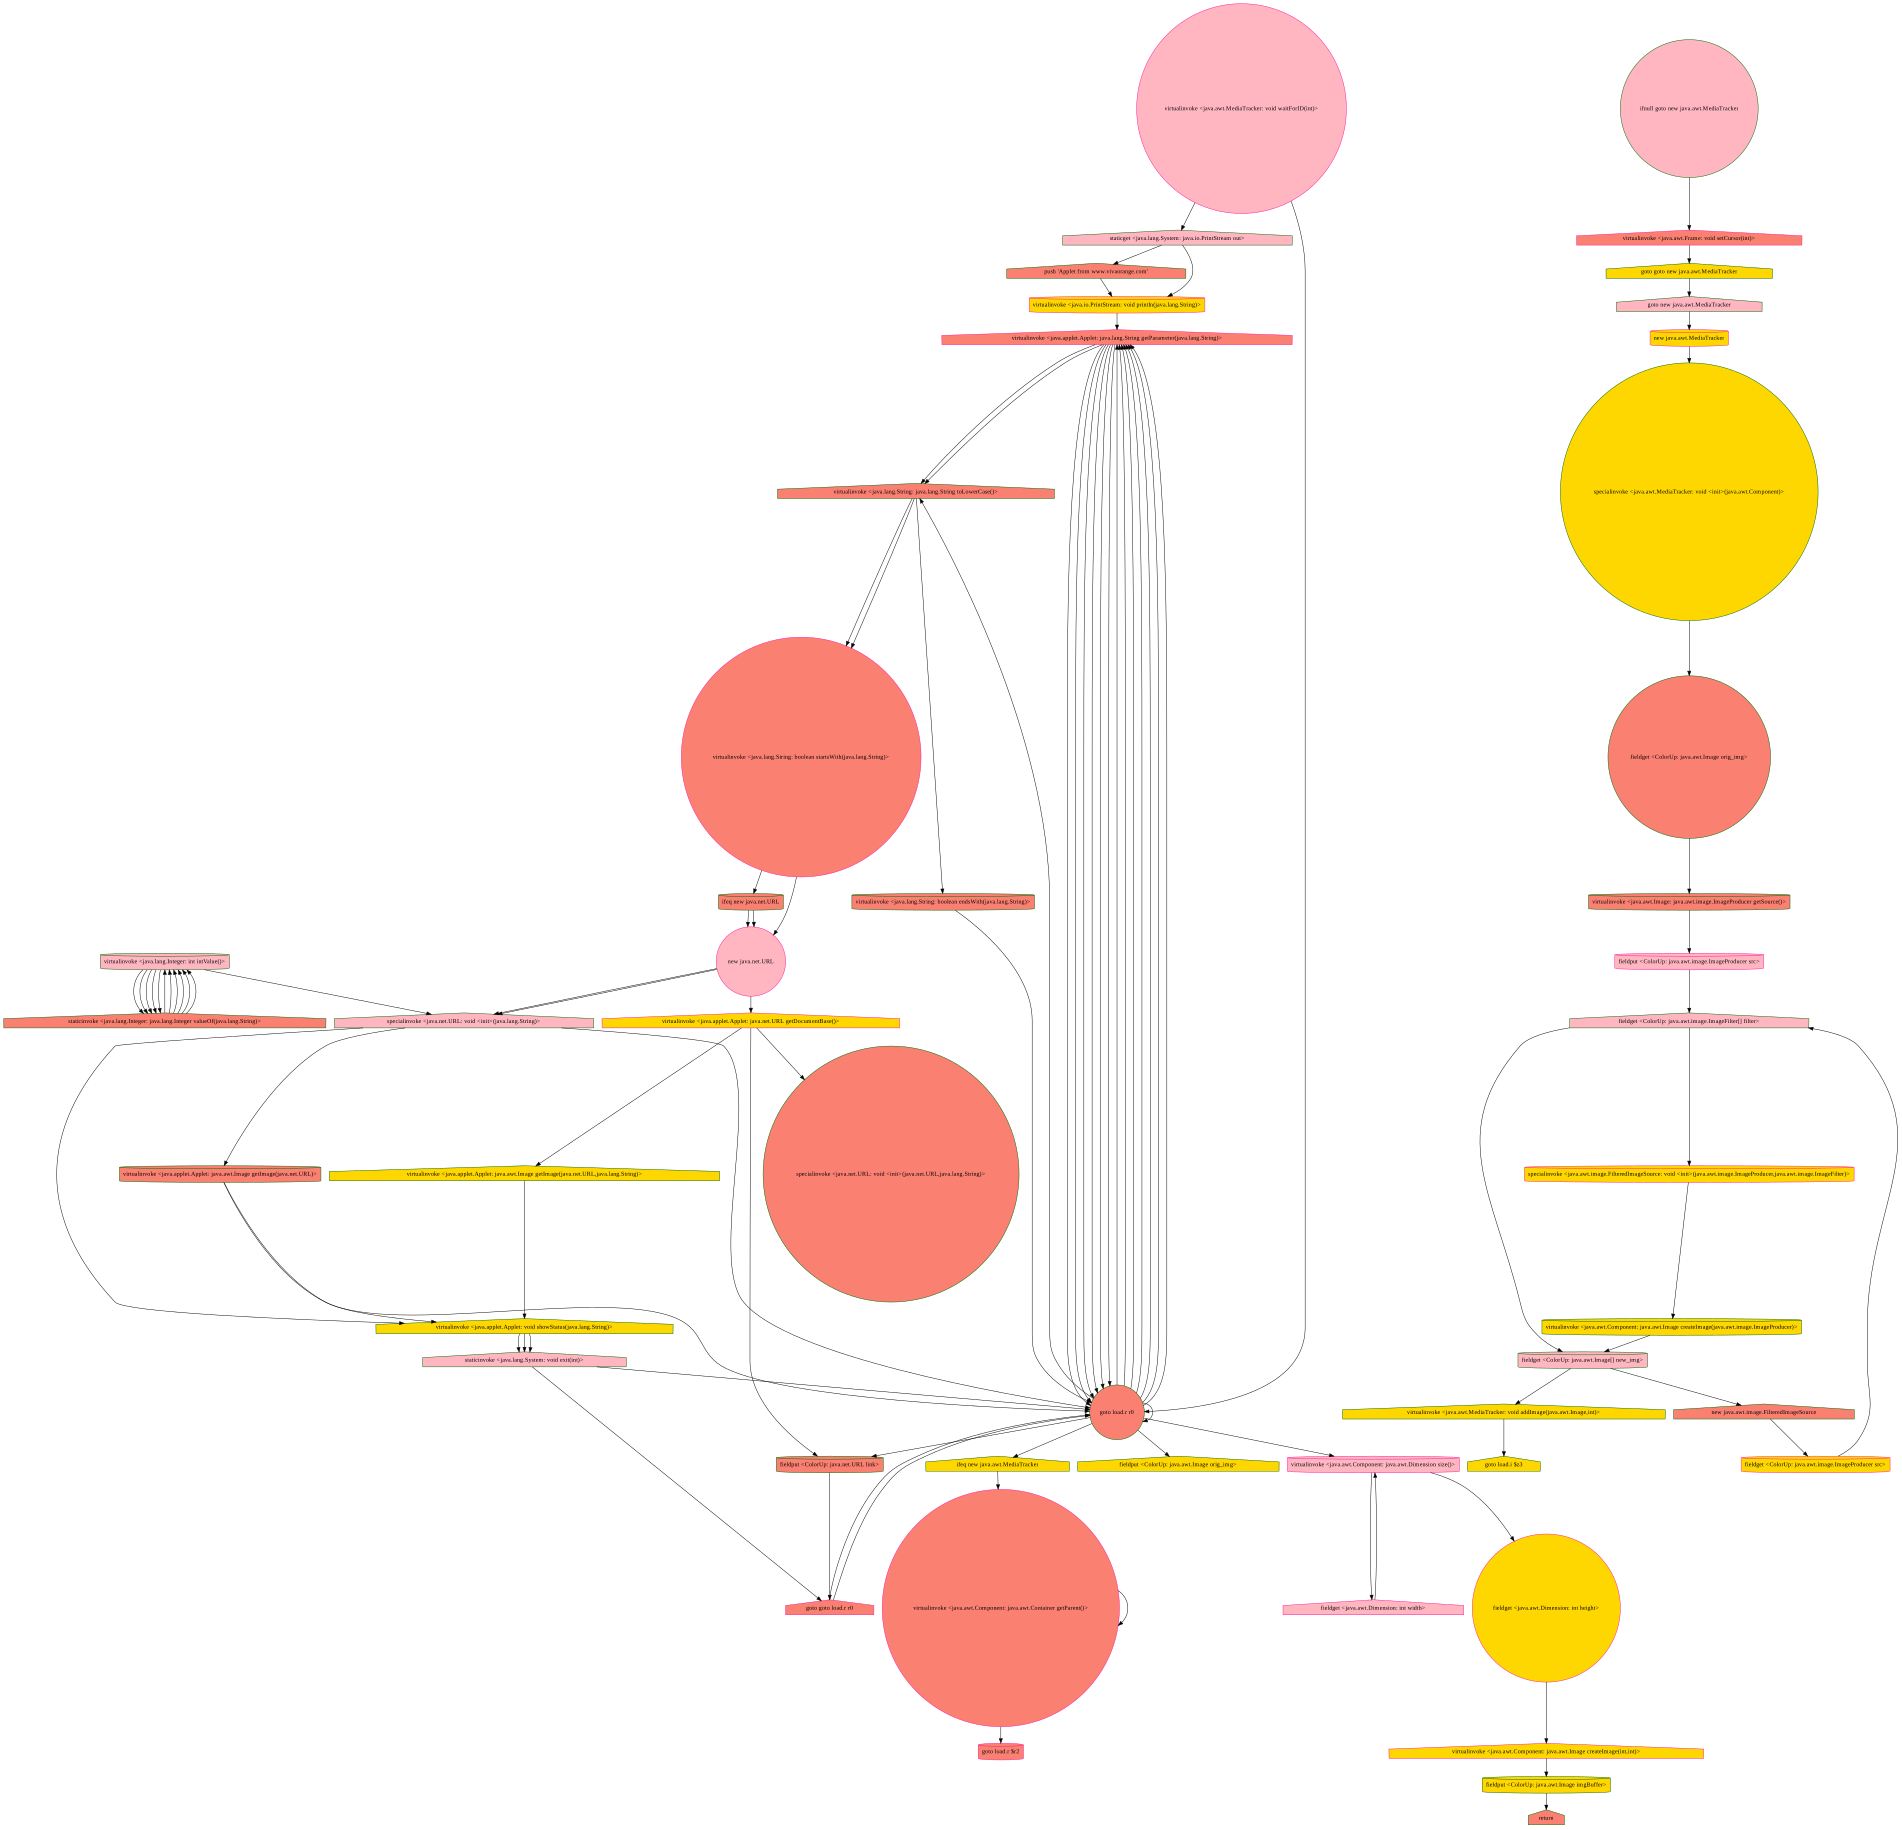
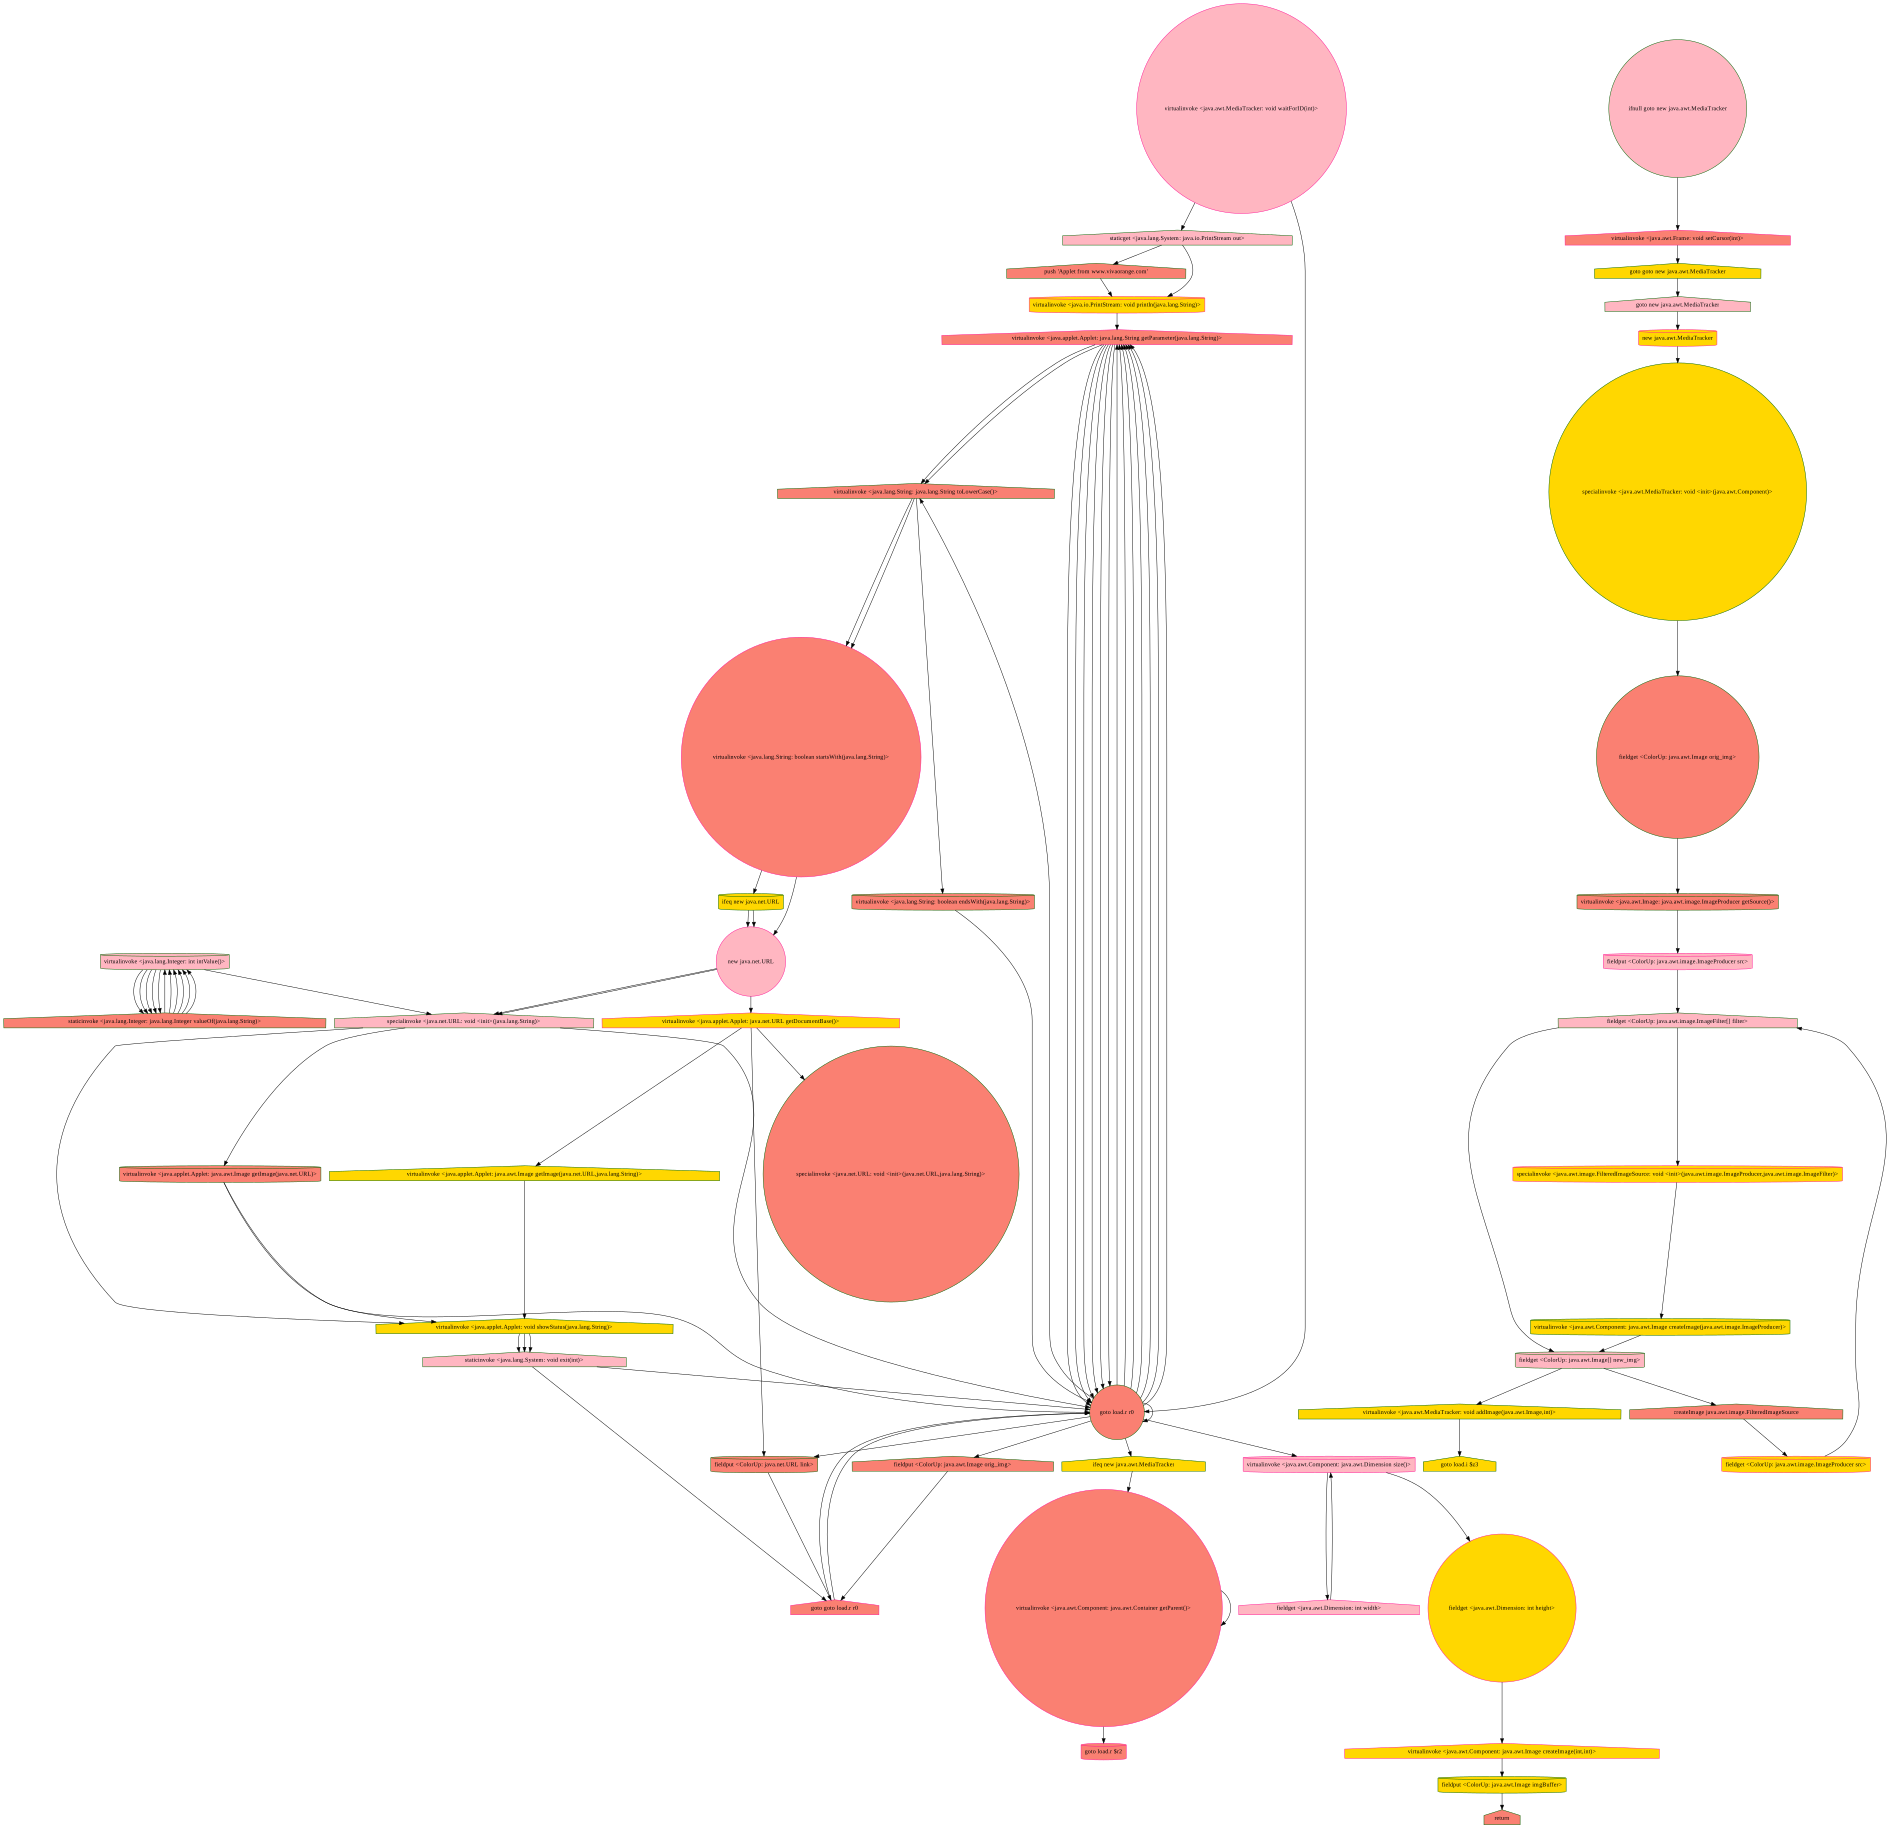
(751, 902) -> (751, 902)
(1764, 1412) -> (1736, 1412)
(1178, 1464) -> (953, 1464)
none -> (896, 1534)
